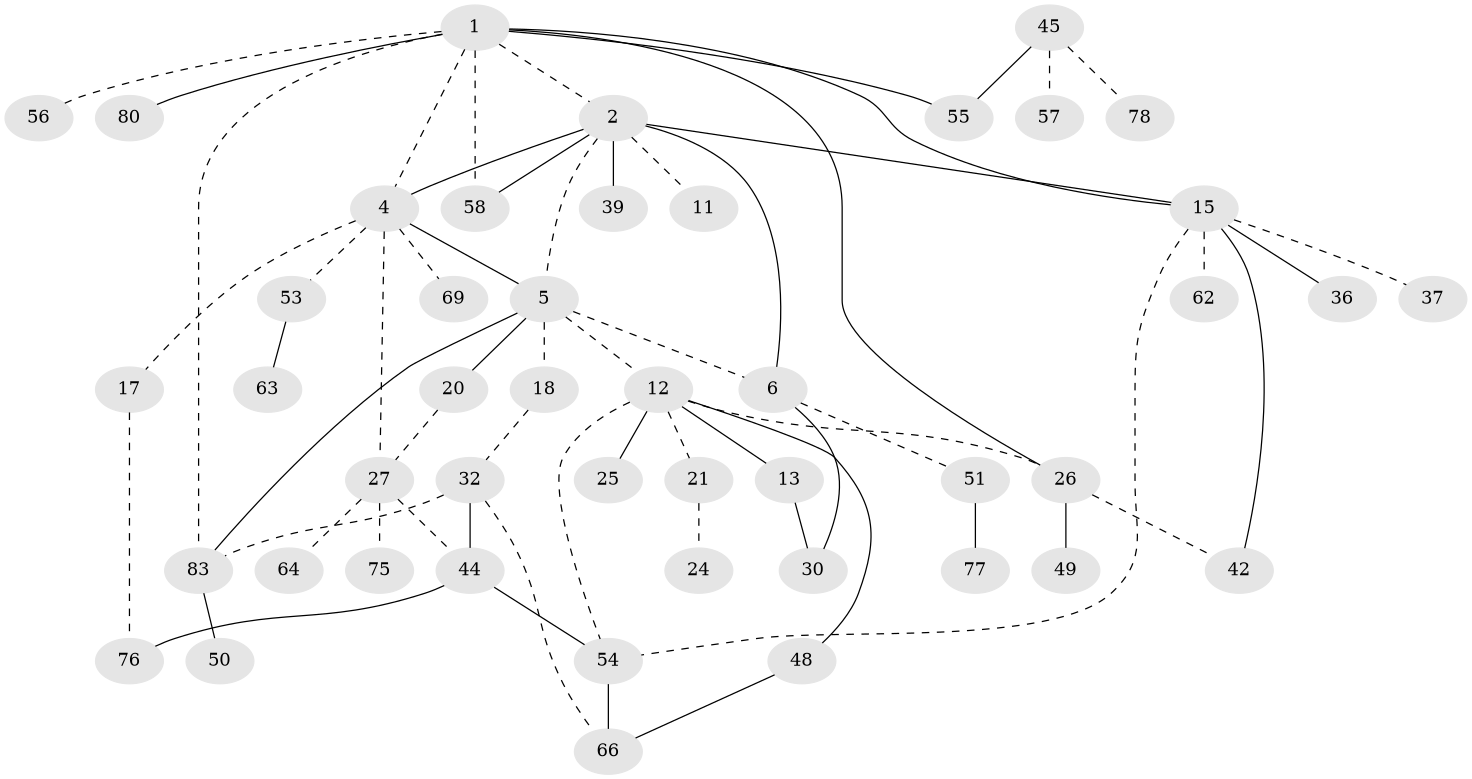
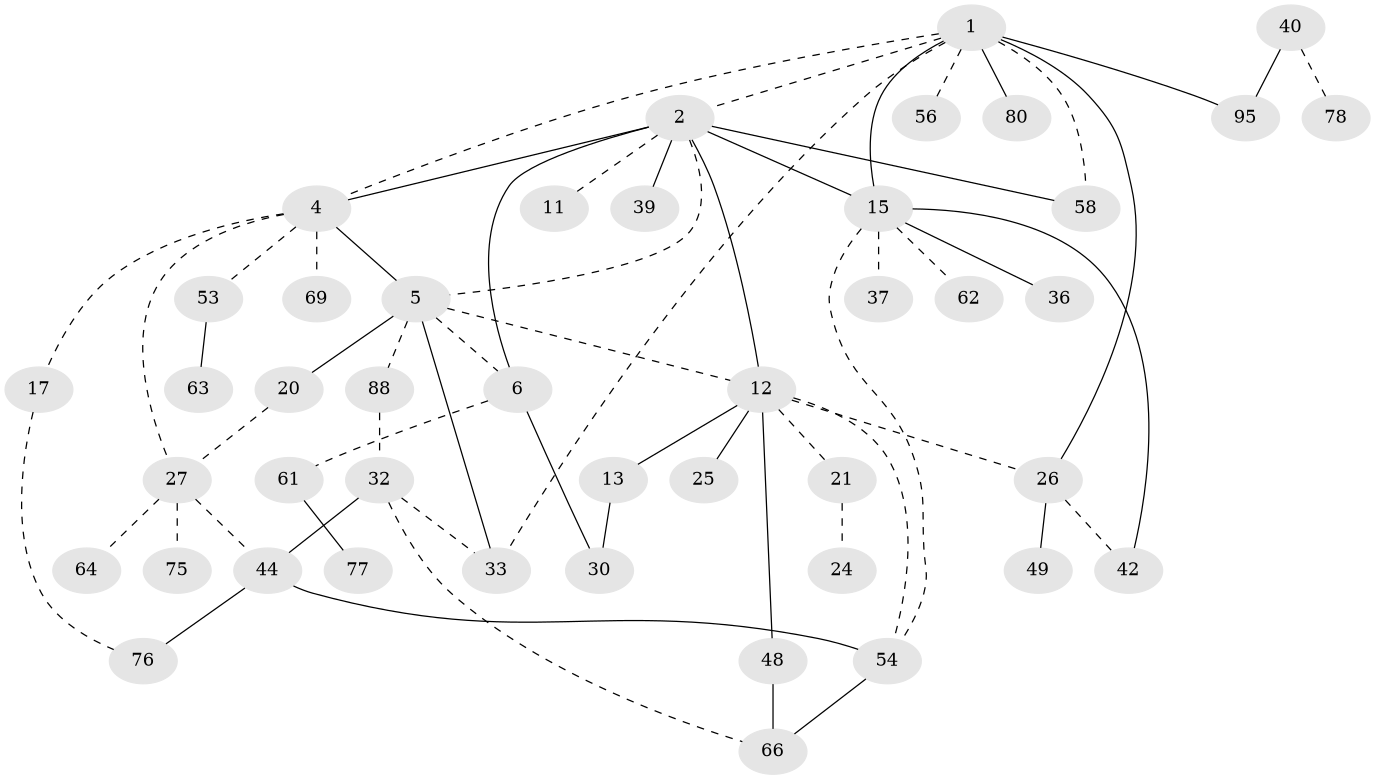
(1050, 28) -> (1291, 28)
(959, 118) -> (1246, 118)
(1050, 118) -> none
none -> (734, 251)
(544, 390) -> (380, 390)
(975, 480) -> (289, 480)
(199, 571) -> (496, 571)
(220, 661) -> none
